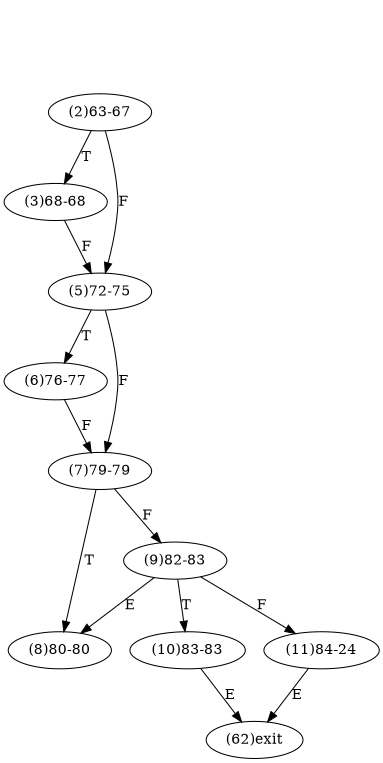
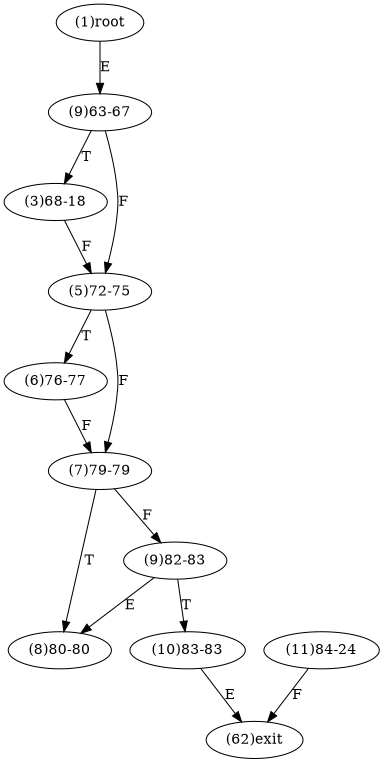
none -> (100, 23)
(100, 112) -> (100, 112)
(56, 202) -> (56, 202)
(244, 603) -> none
(297, 695) -> (297, 695)
